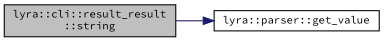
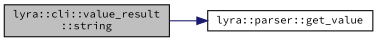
(90, 21) -> (87, 21)
